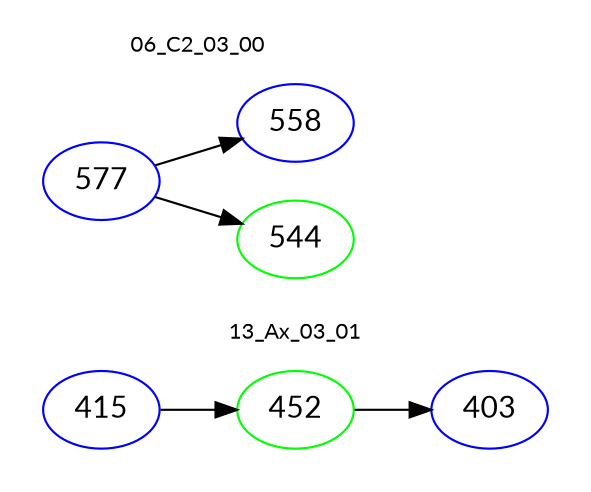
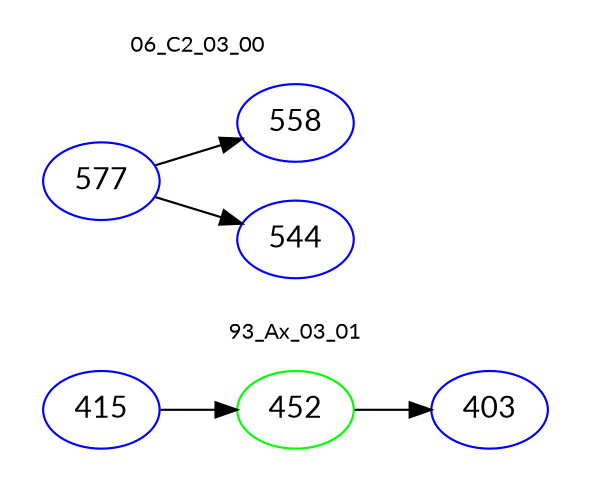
(296, 239) -> (296, 239)
(296, 333) -> (296, 333)
